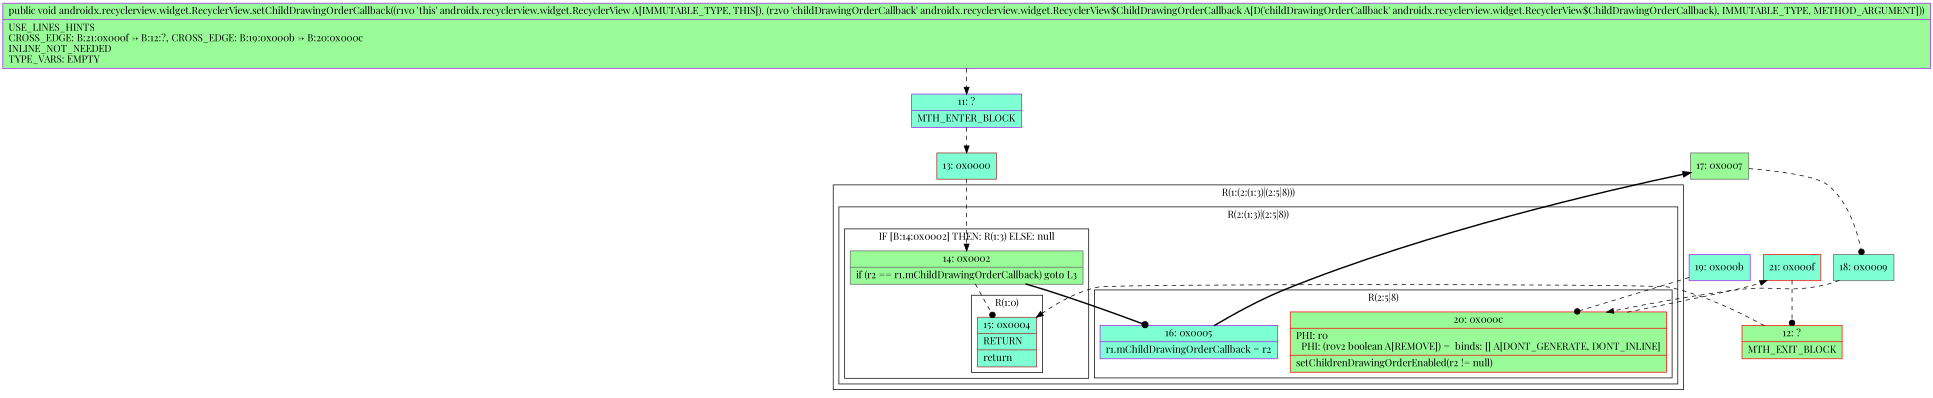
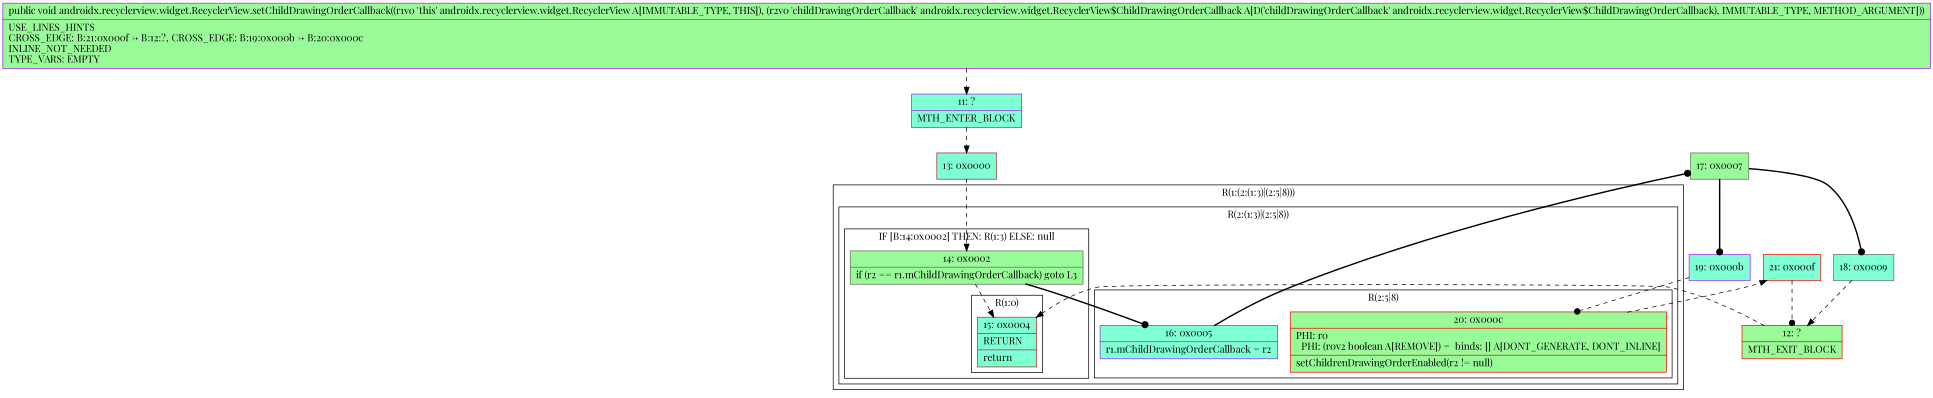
(1824, 183) -> (1824, 183)
none -> (1720, 214)
(1444, 235) -> (1444, 235)
(1760, 288) -> (1832, 300)
(984, 300) -> (984, 300)
